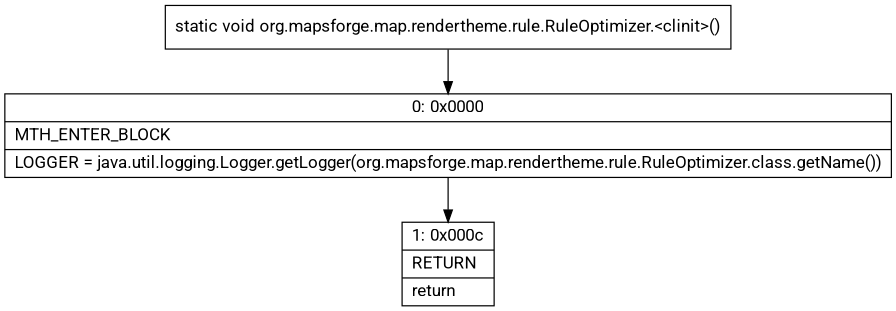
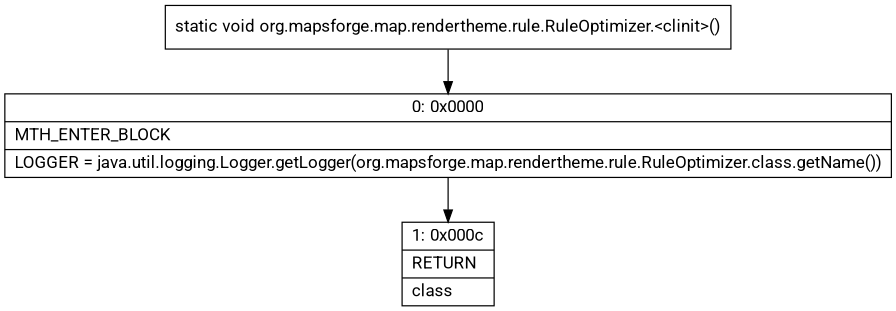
(434, 291) -> (432, 291)
